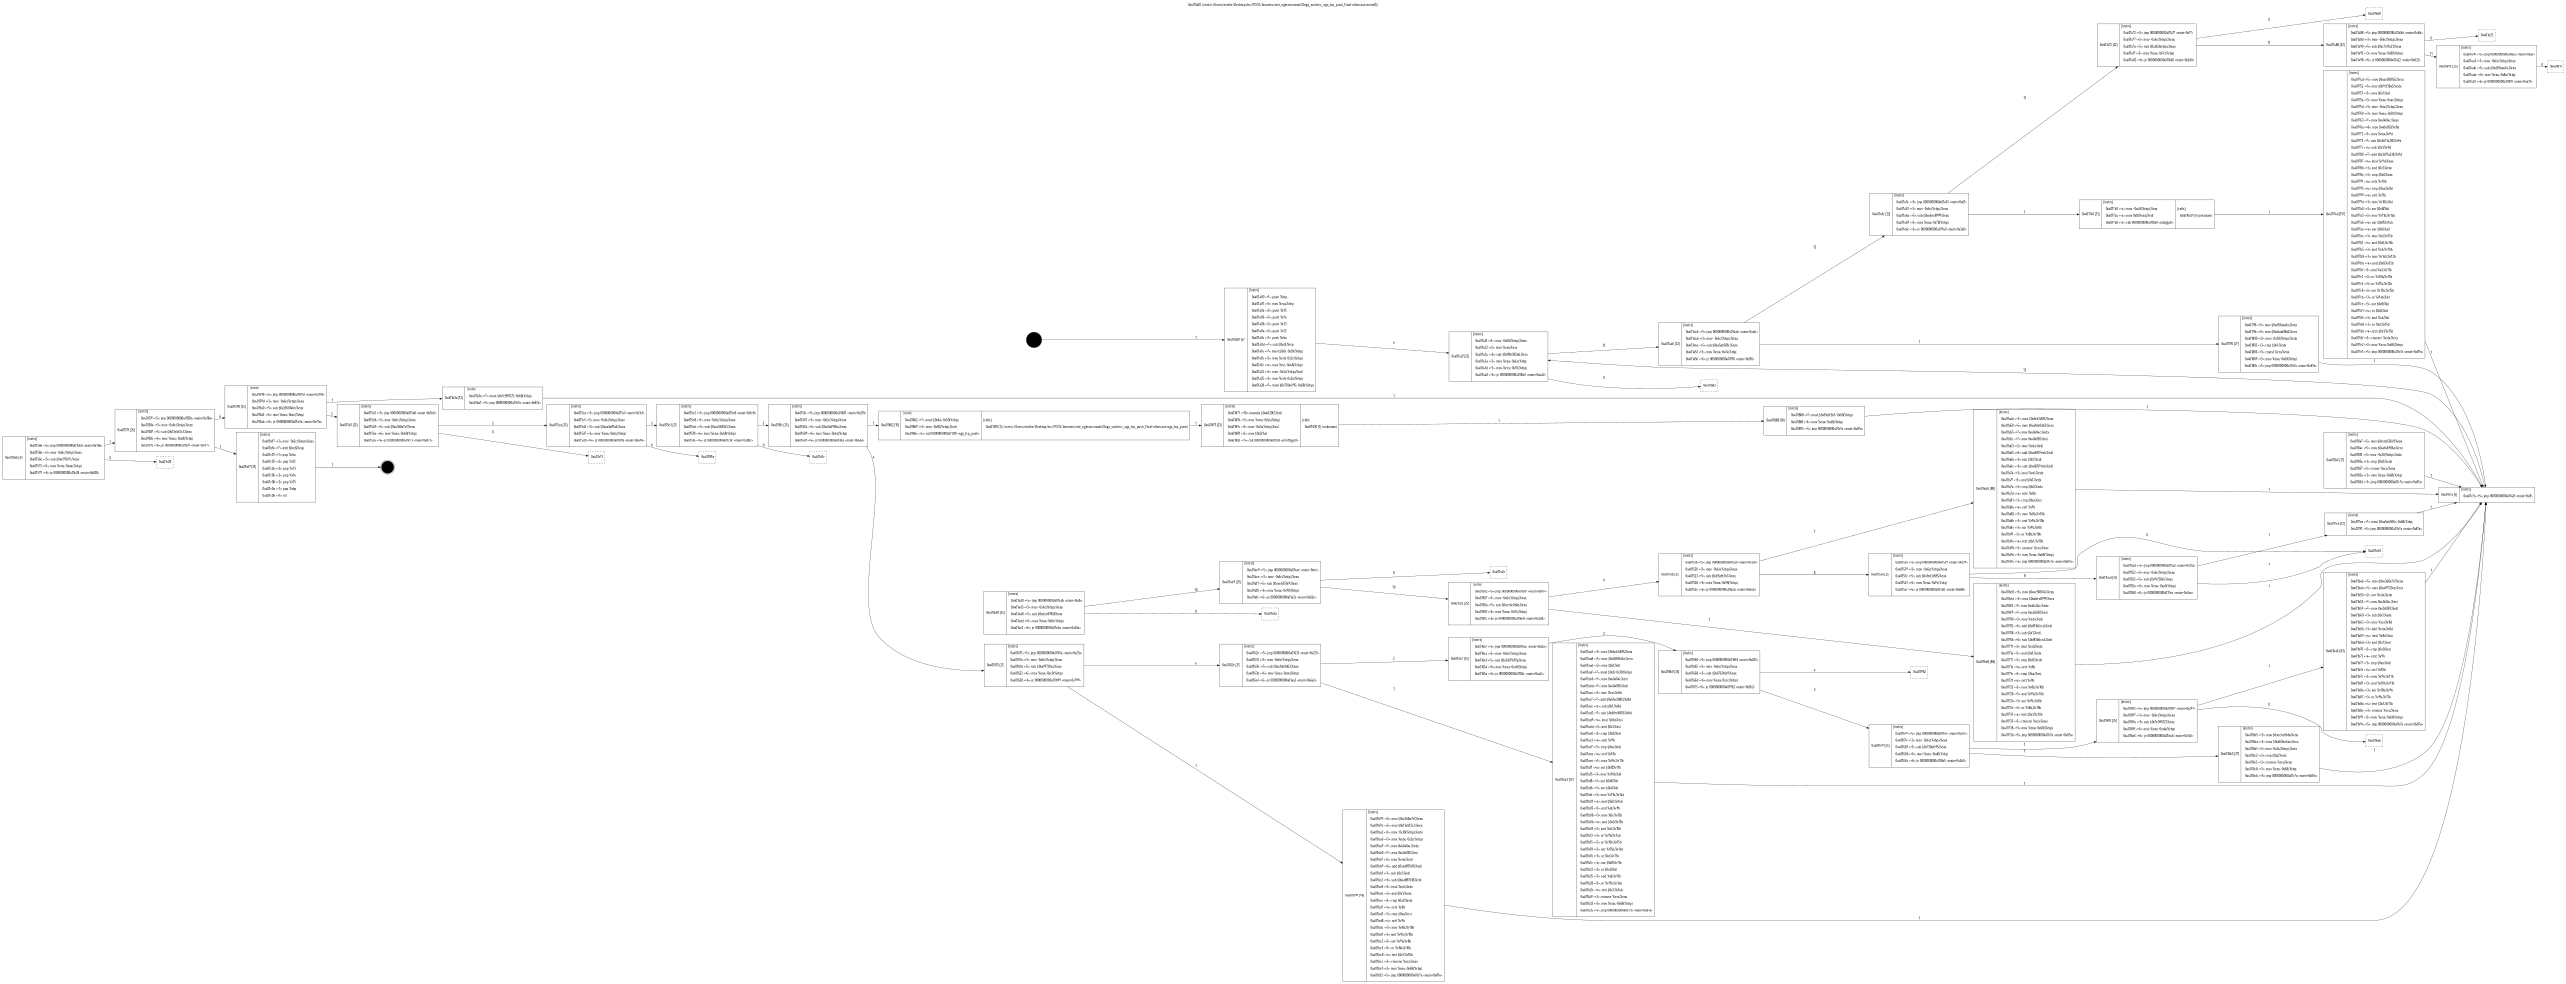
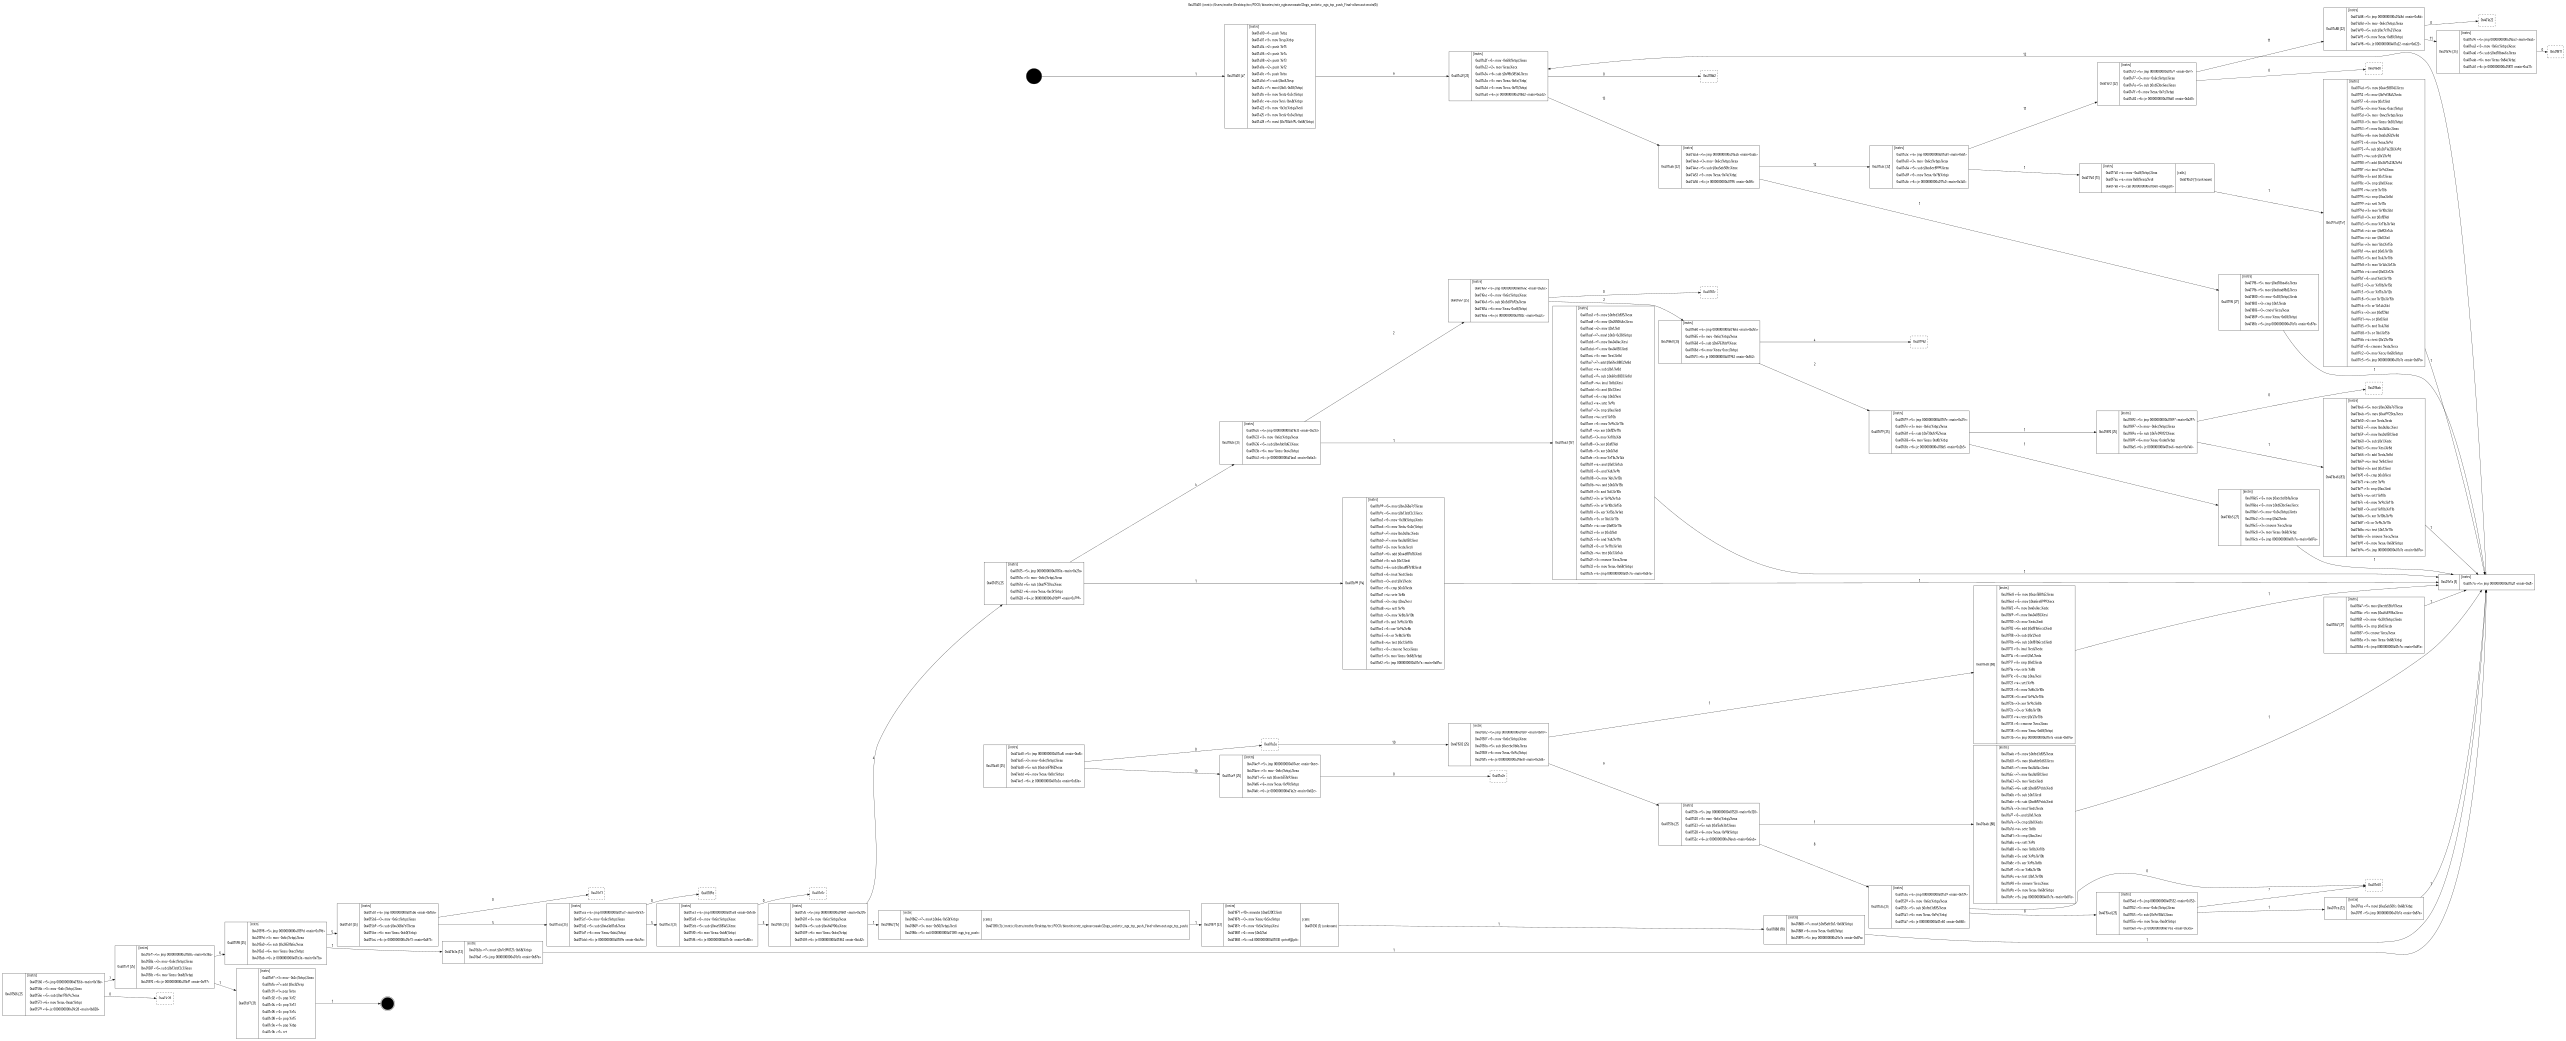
none -> (1709, 292)
(1383, 593) -> (1362, 745)
